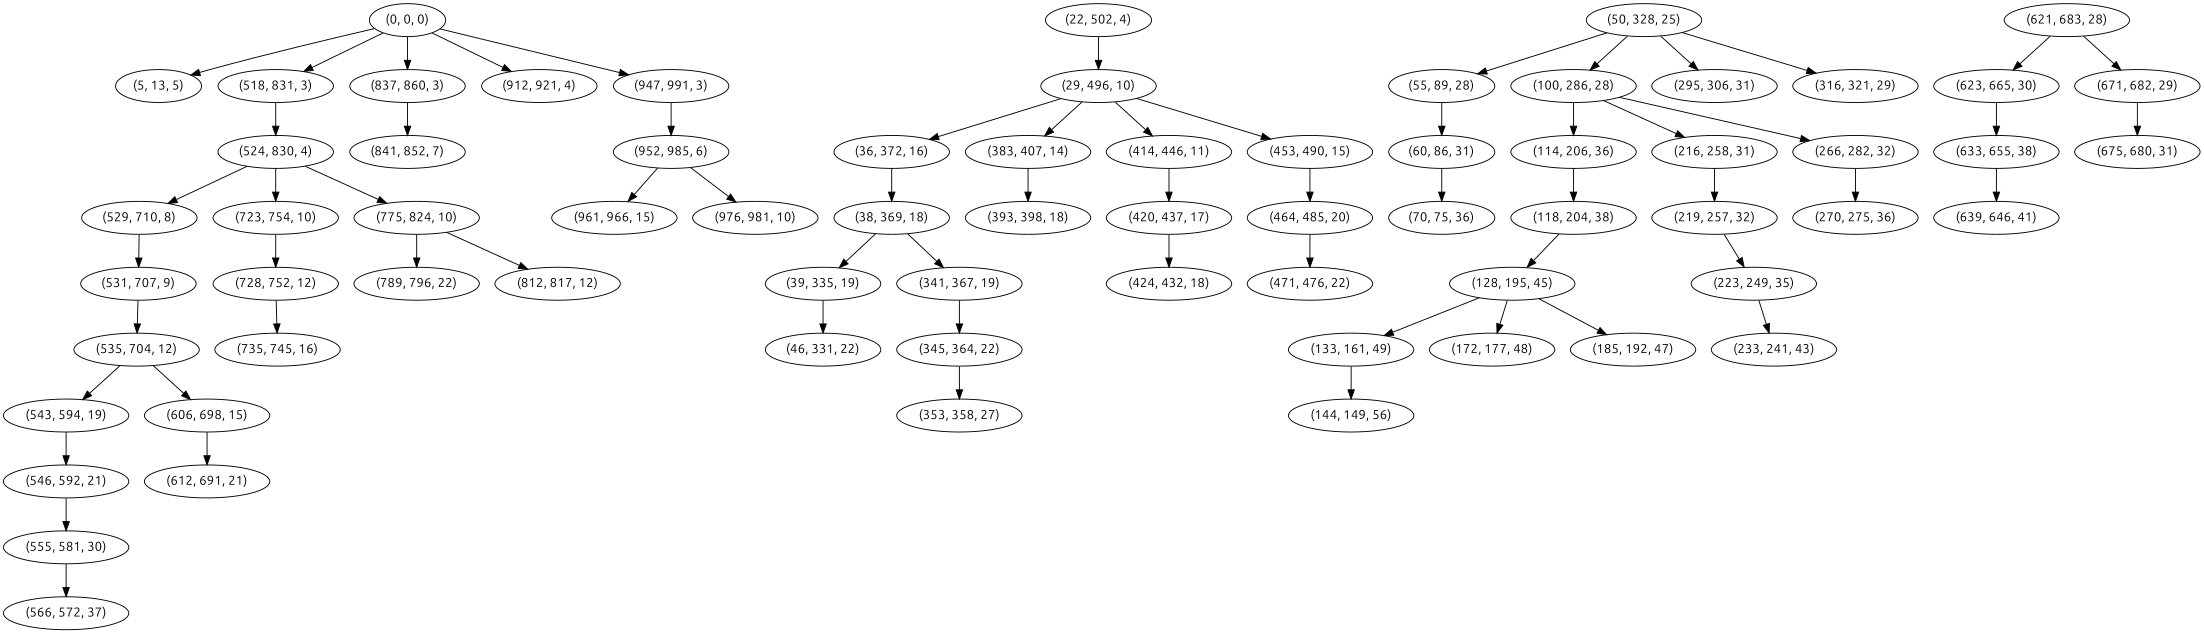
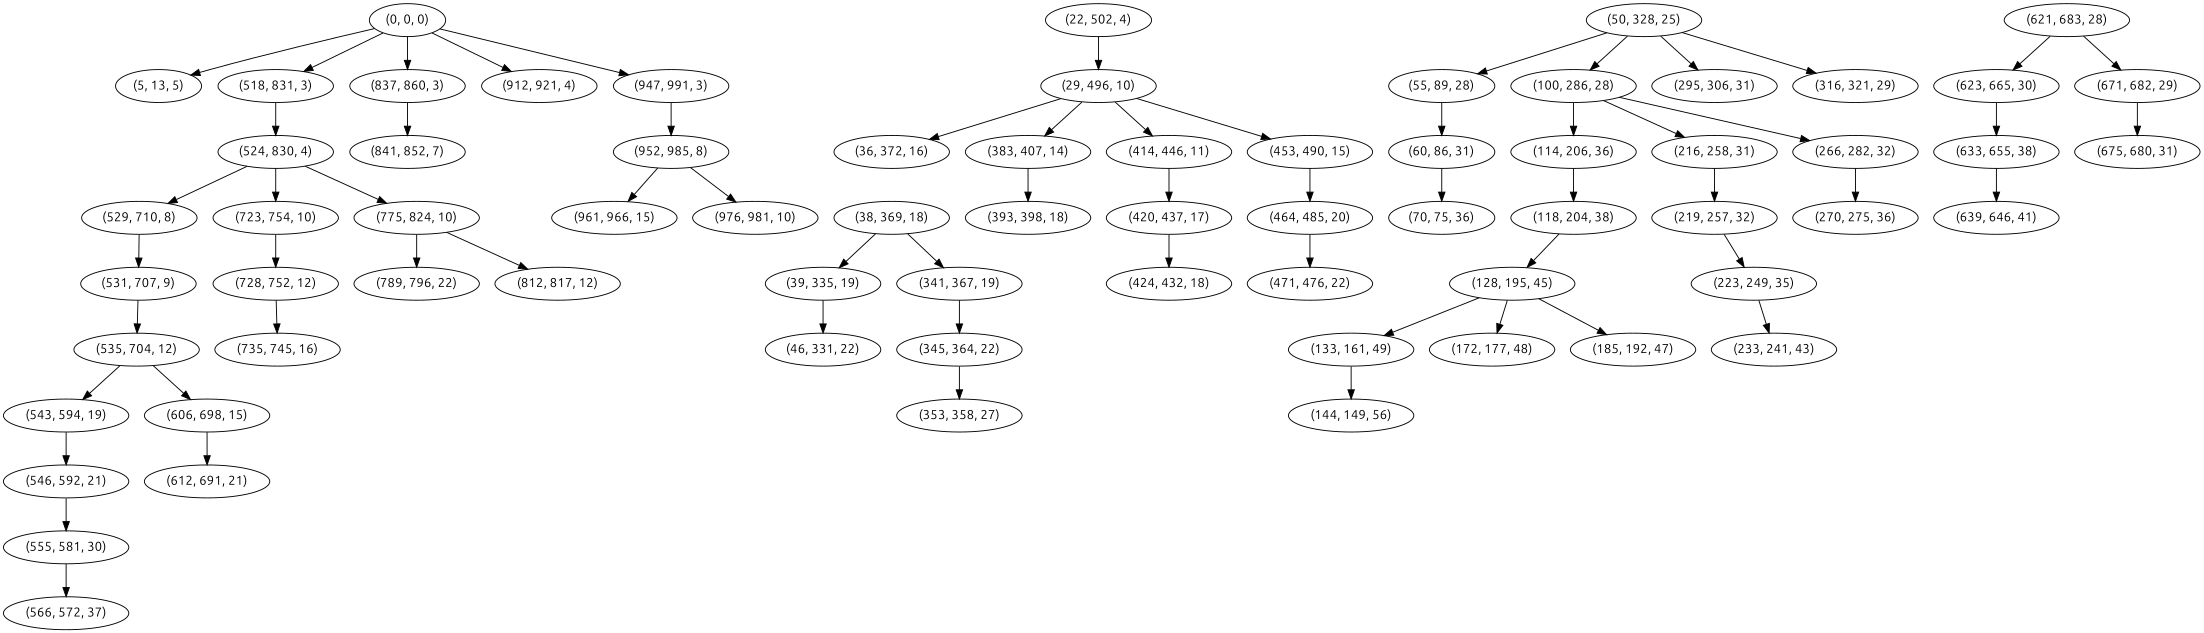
(671, 152) -> (671, 152)
(892, 180) -> none
